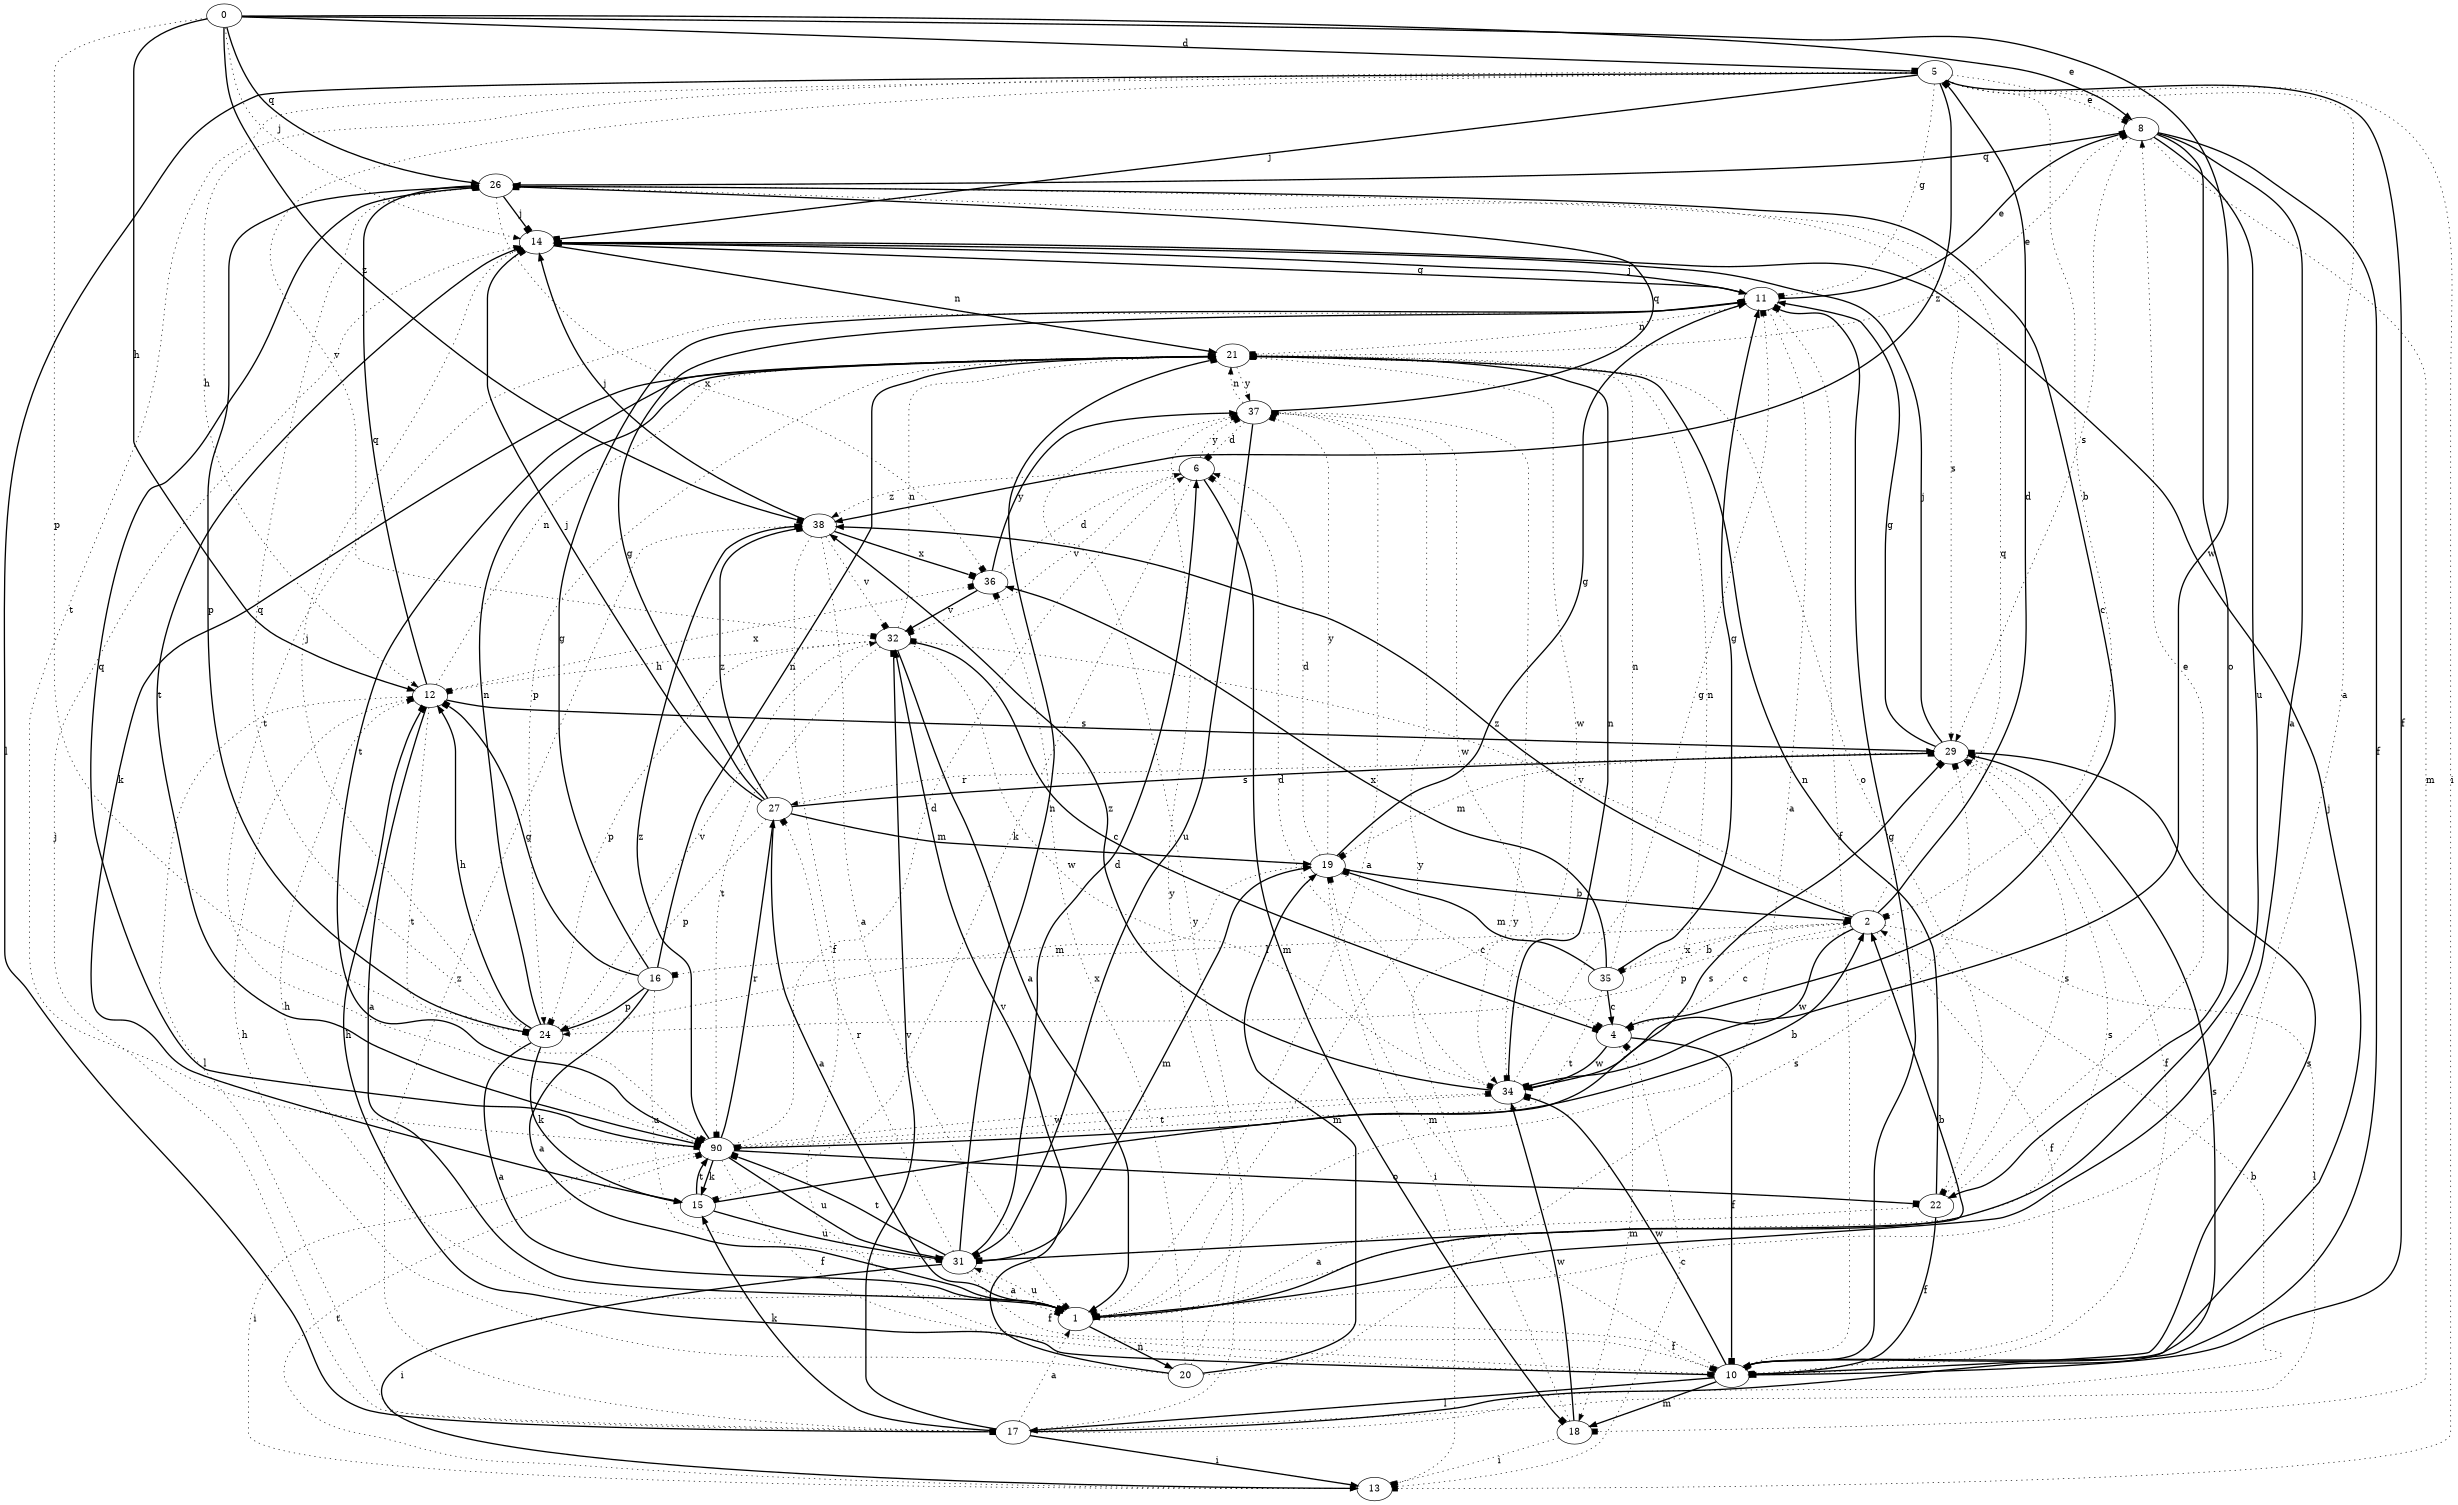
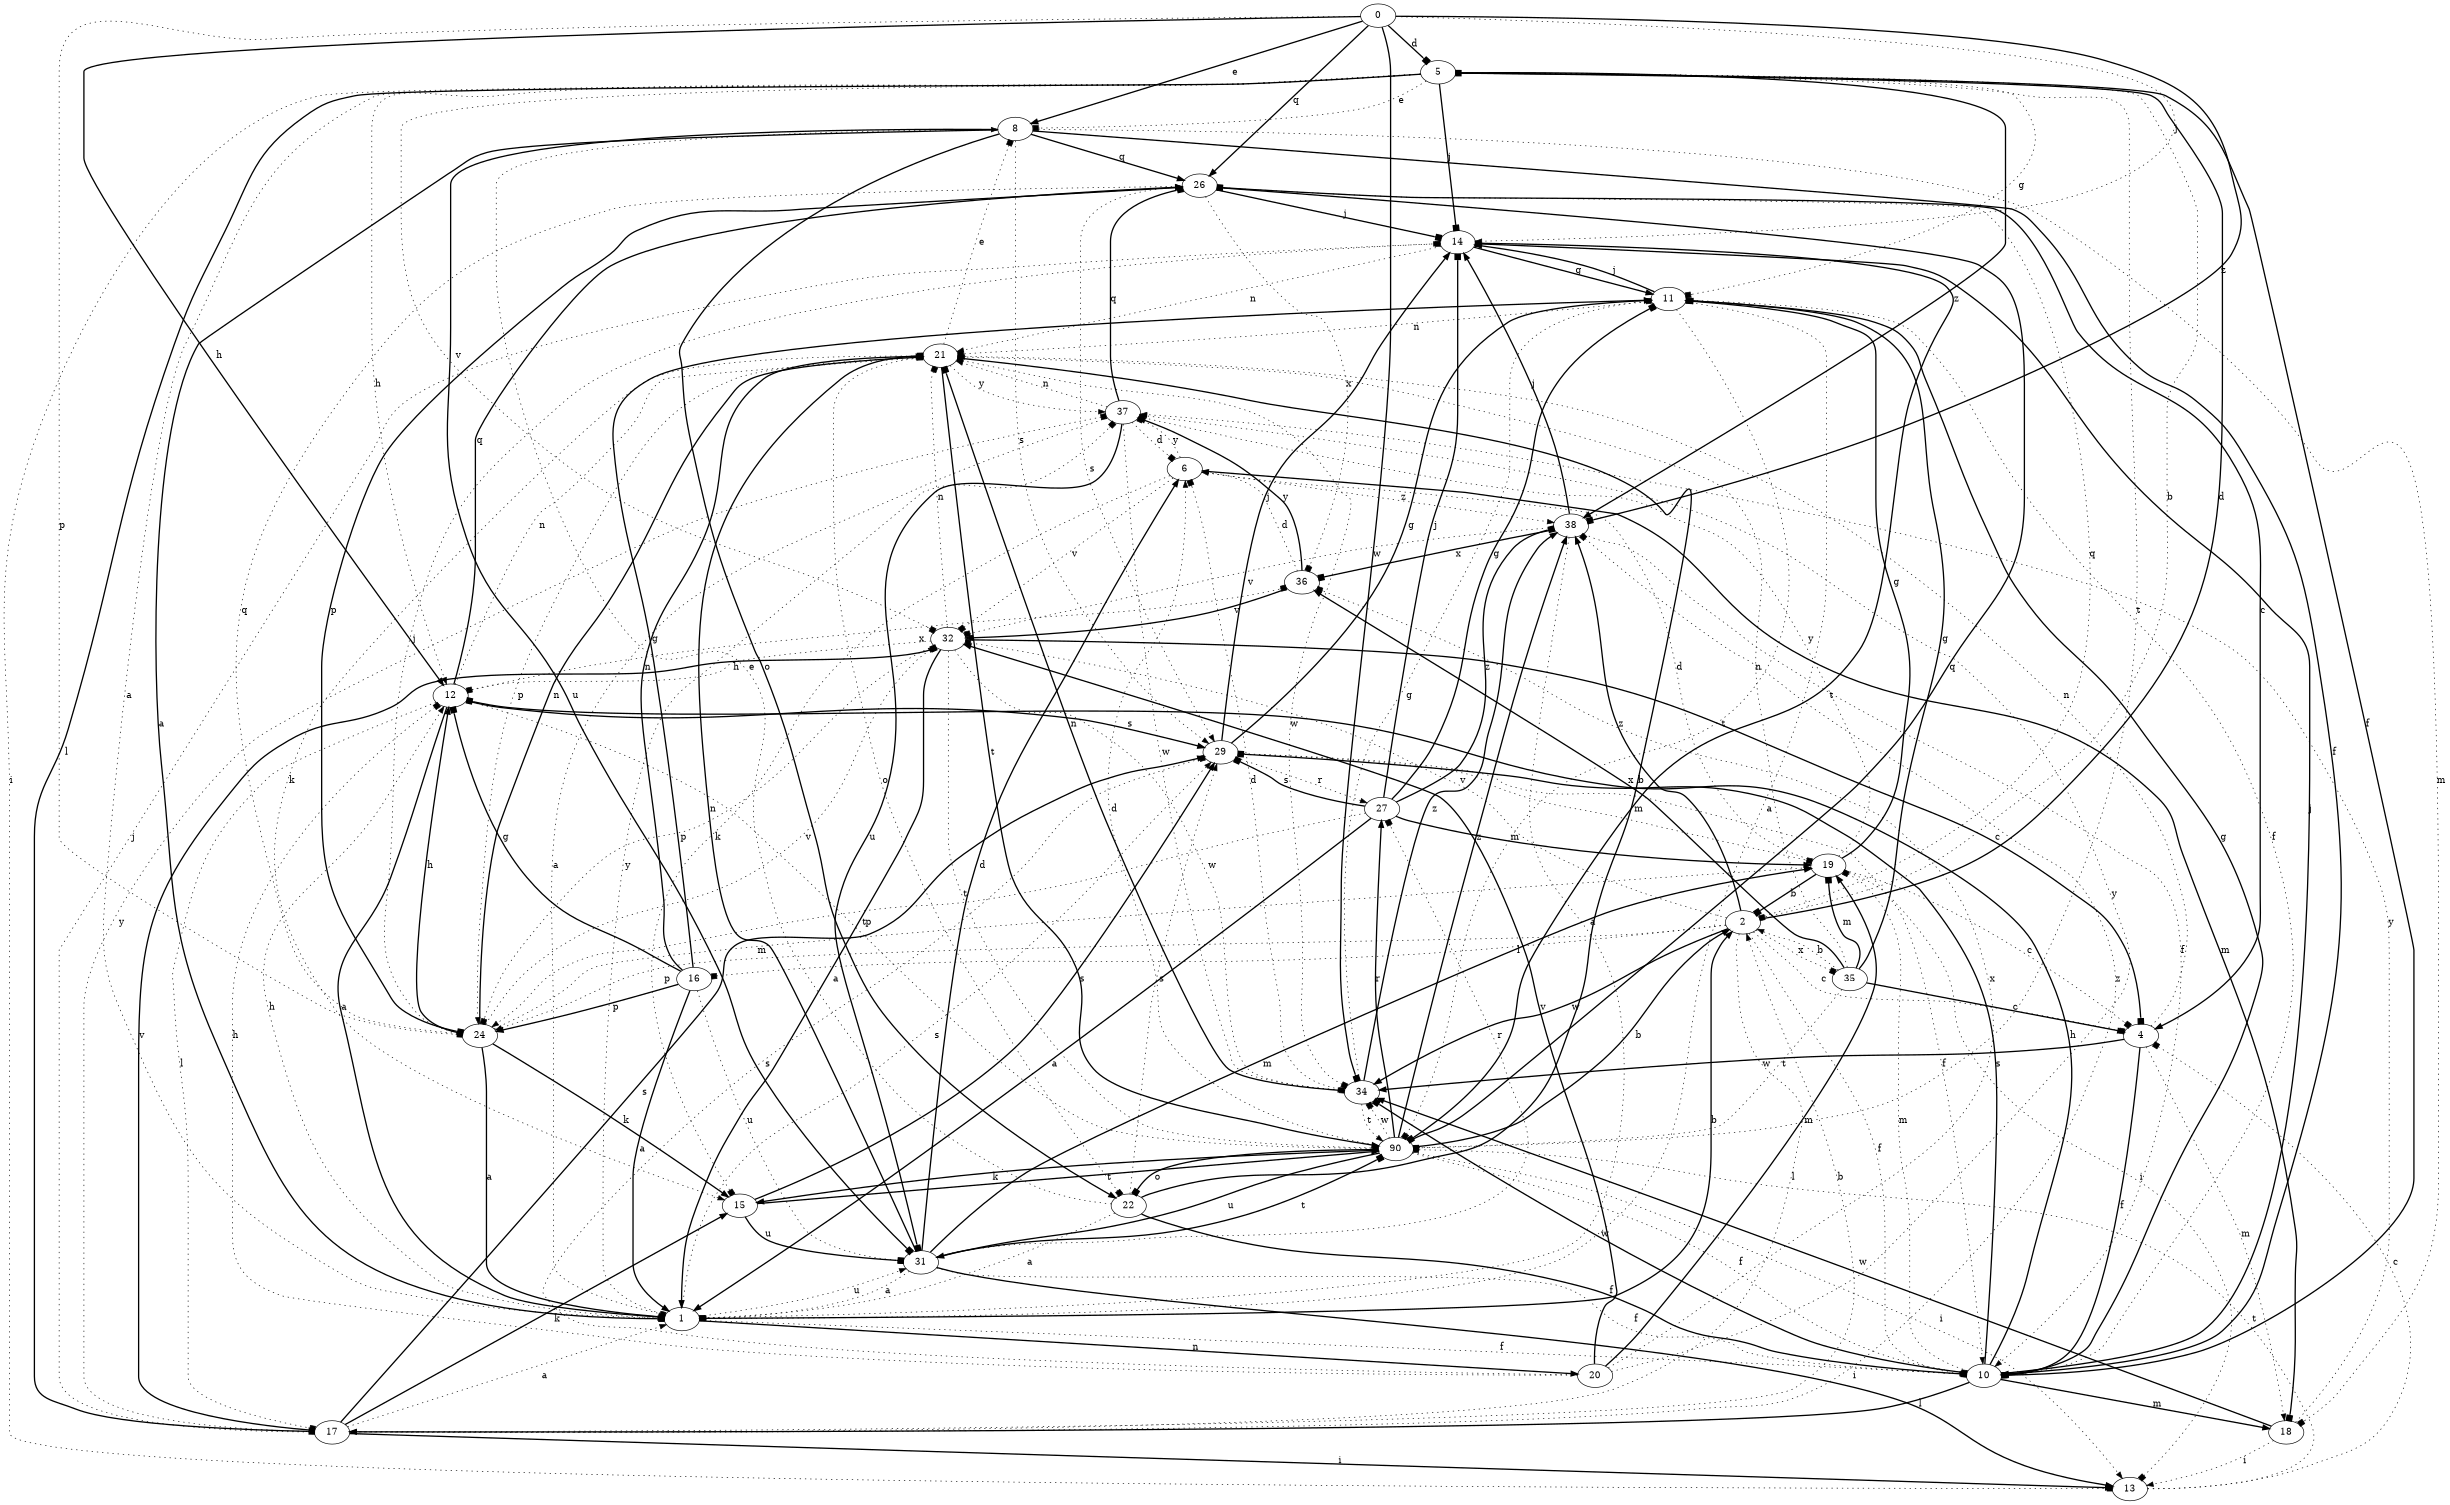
(1962, 245) -> none
(881, 298) -> (1202, 298)
(225, 622) -> (317, 713)
(1805, 781) -> (1641, 781)
(1589, 1087) -> (1028, 1034)
